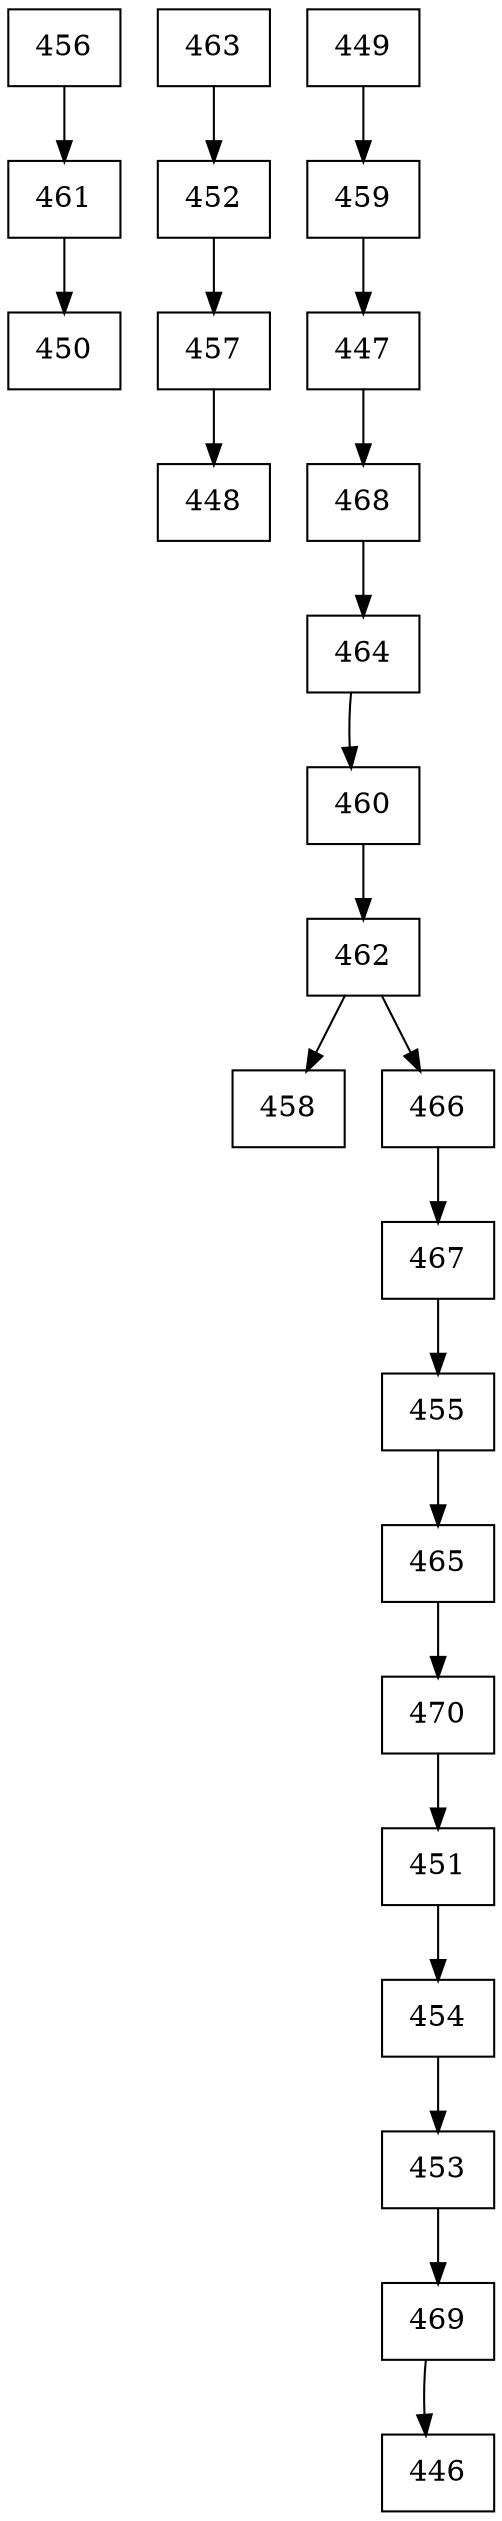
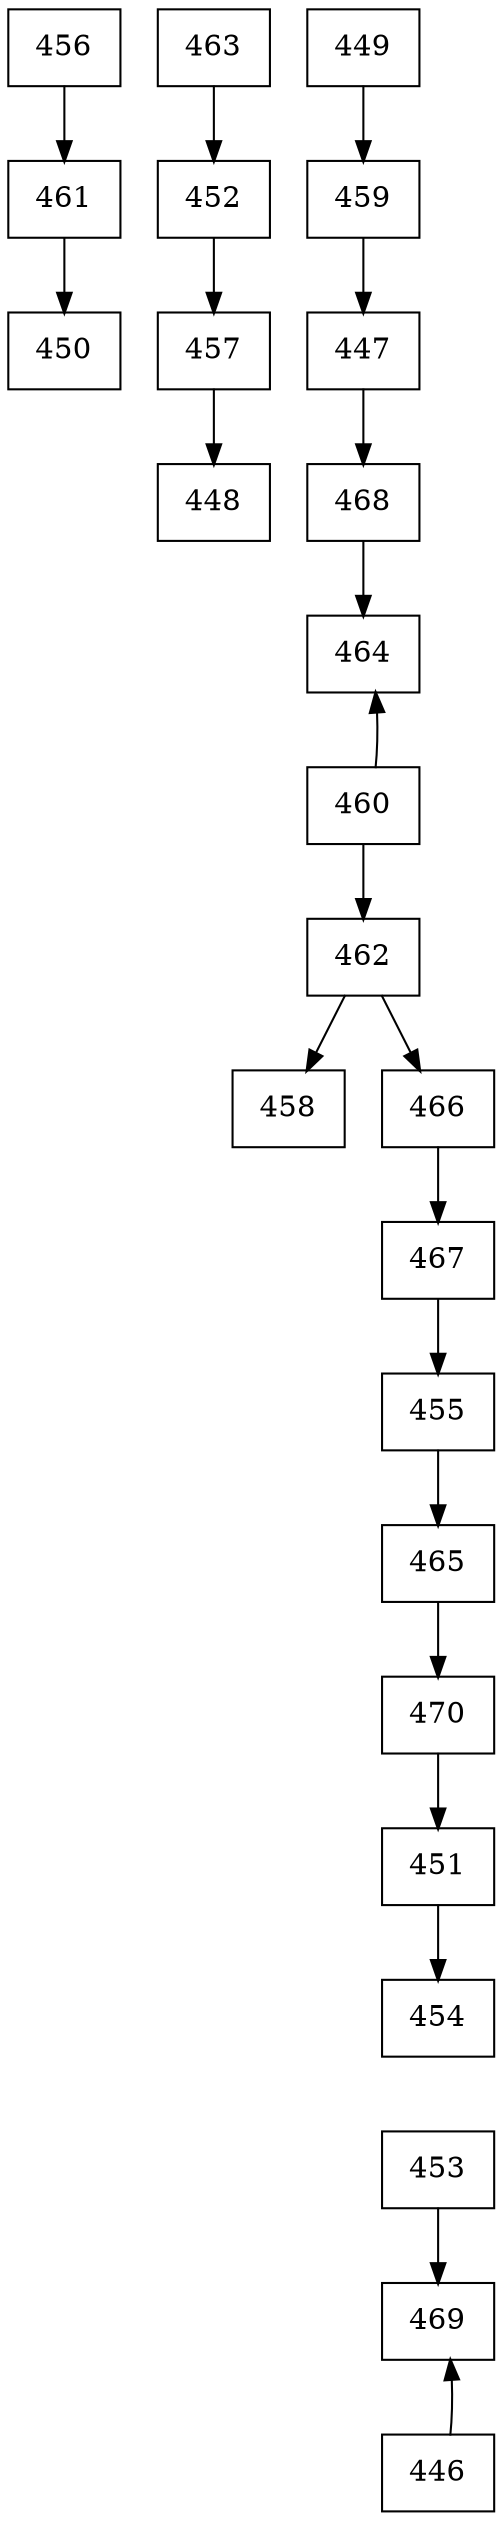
(349, 720) -> (377, 740)
(438, 2084) -> none
(424, 2387) -> (452, 2408)
